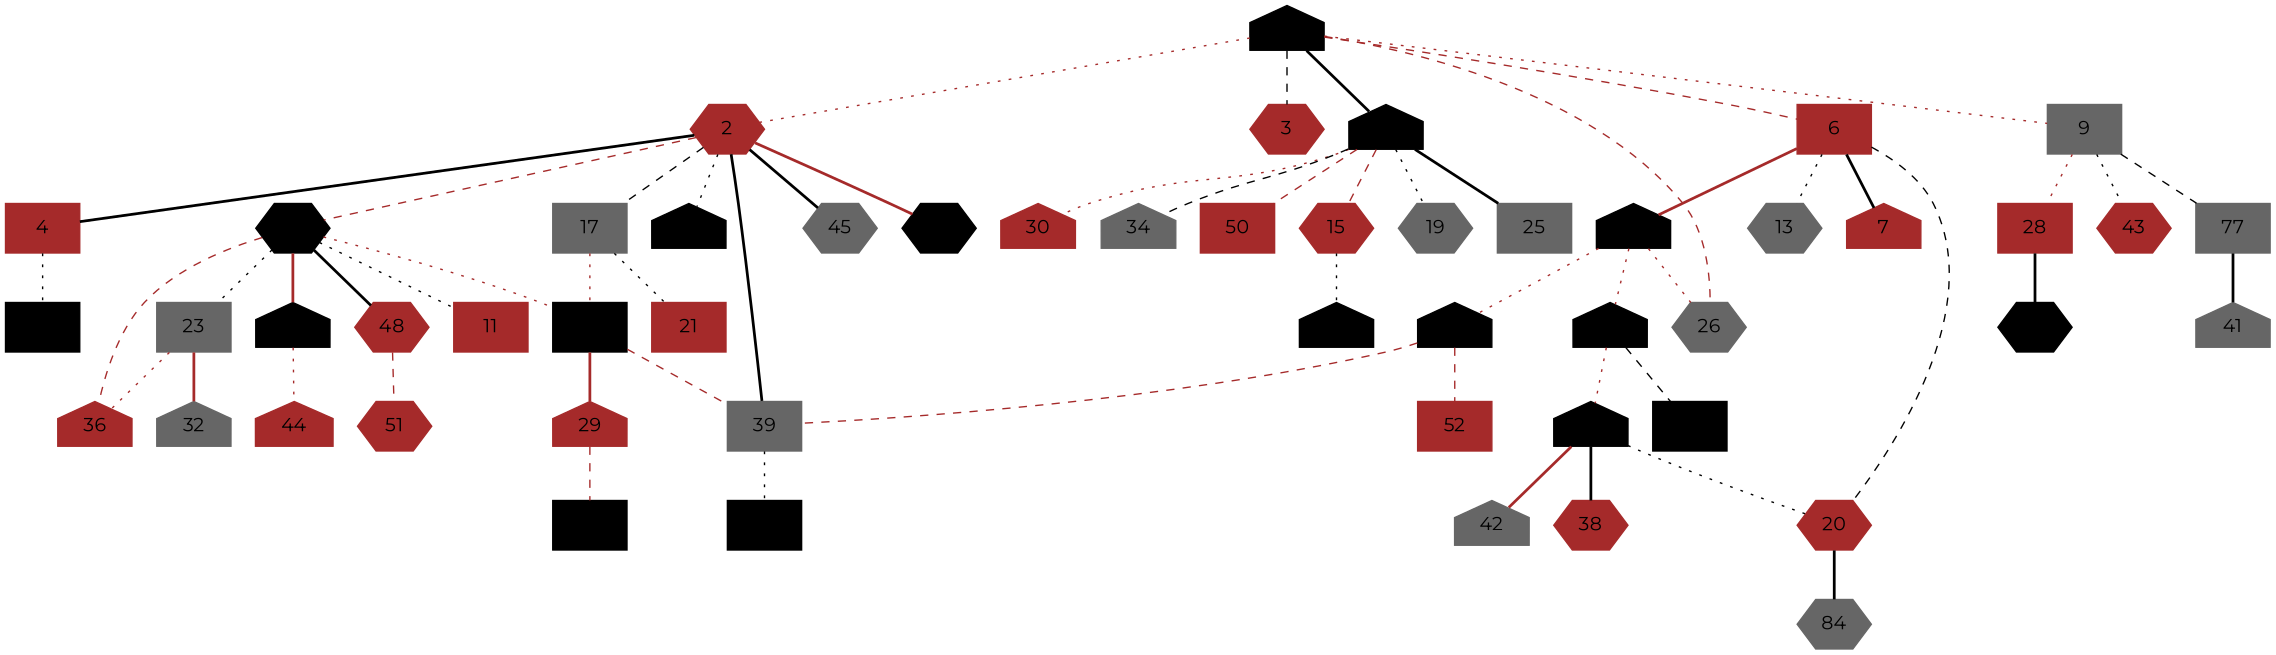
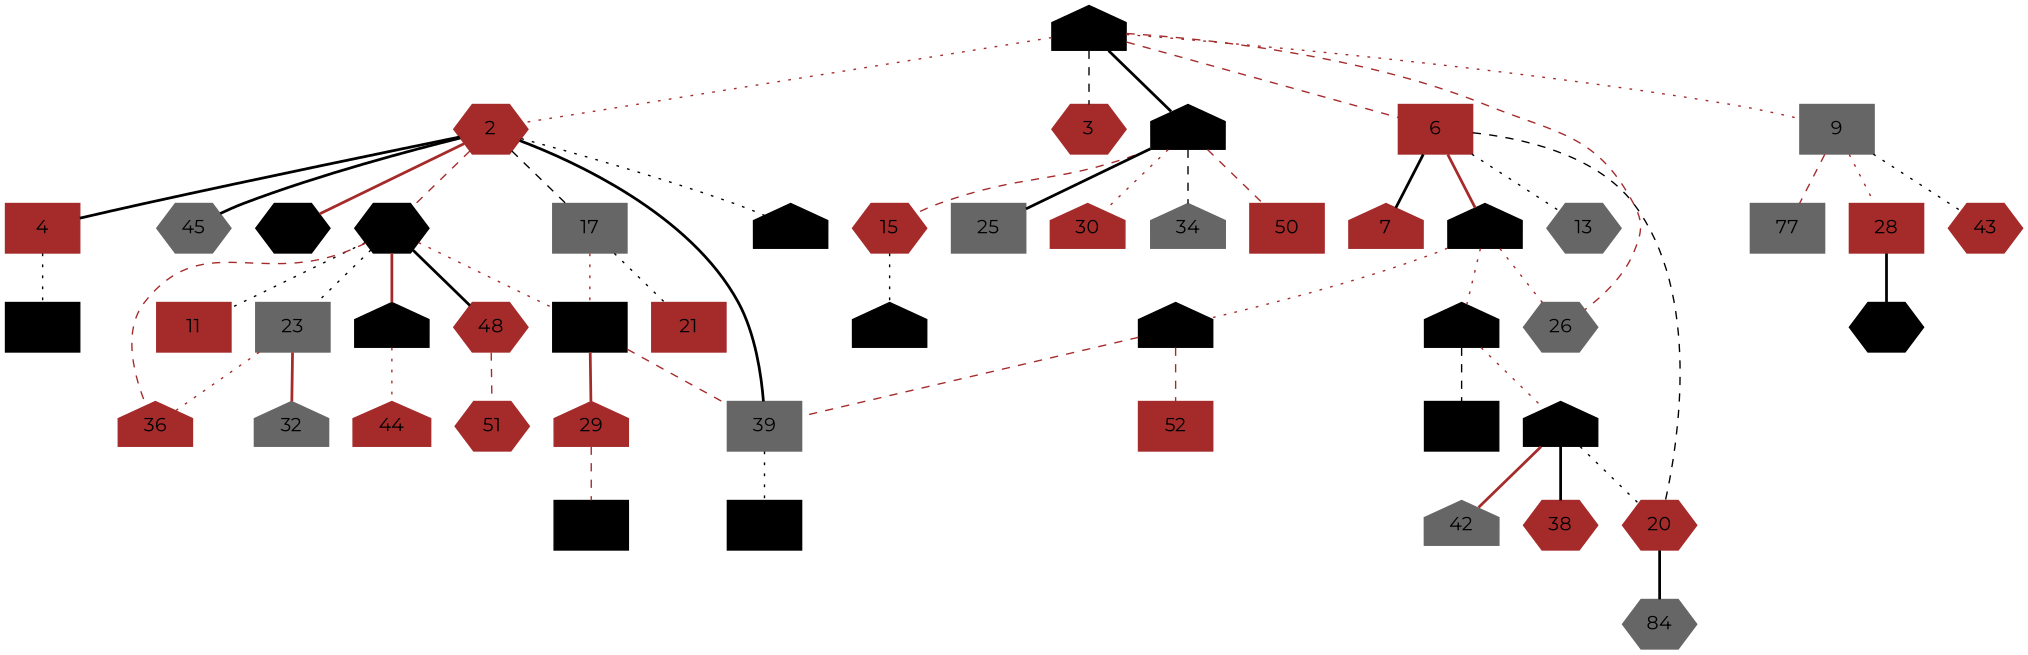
(2159, 179) -> (1812, 179)
(1436, 228) -> none
(2233, 327) -> none
